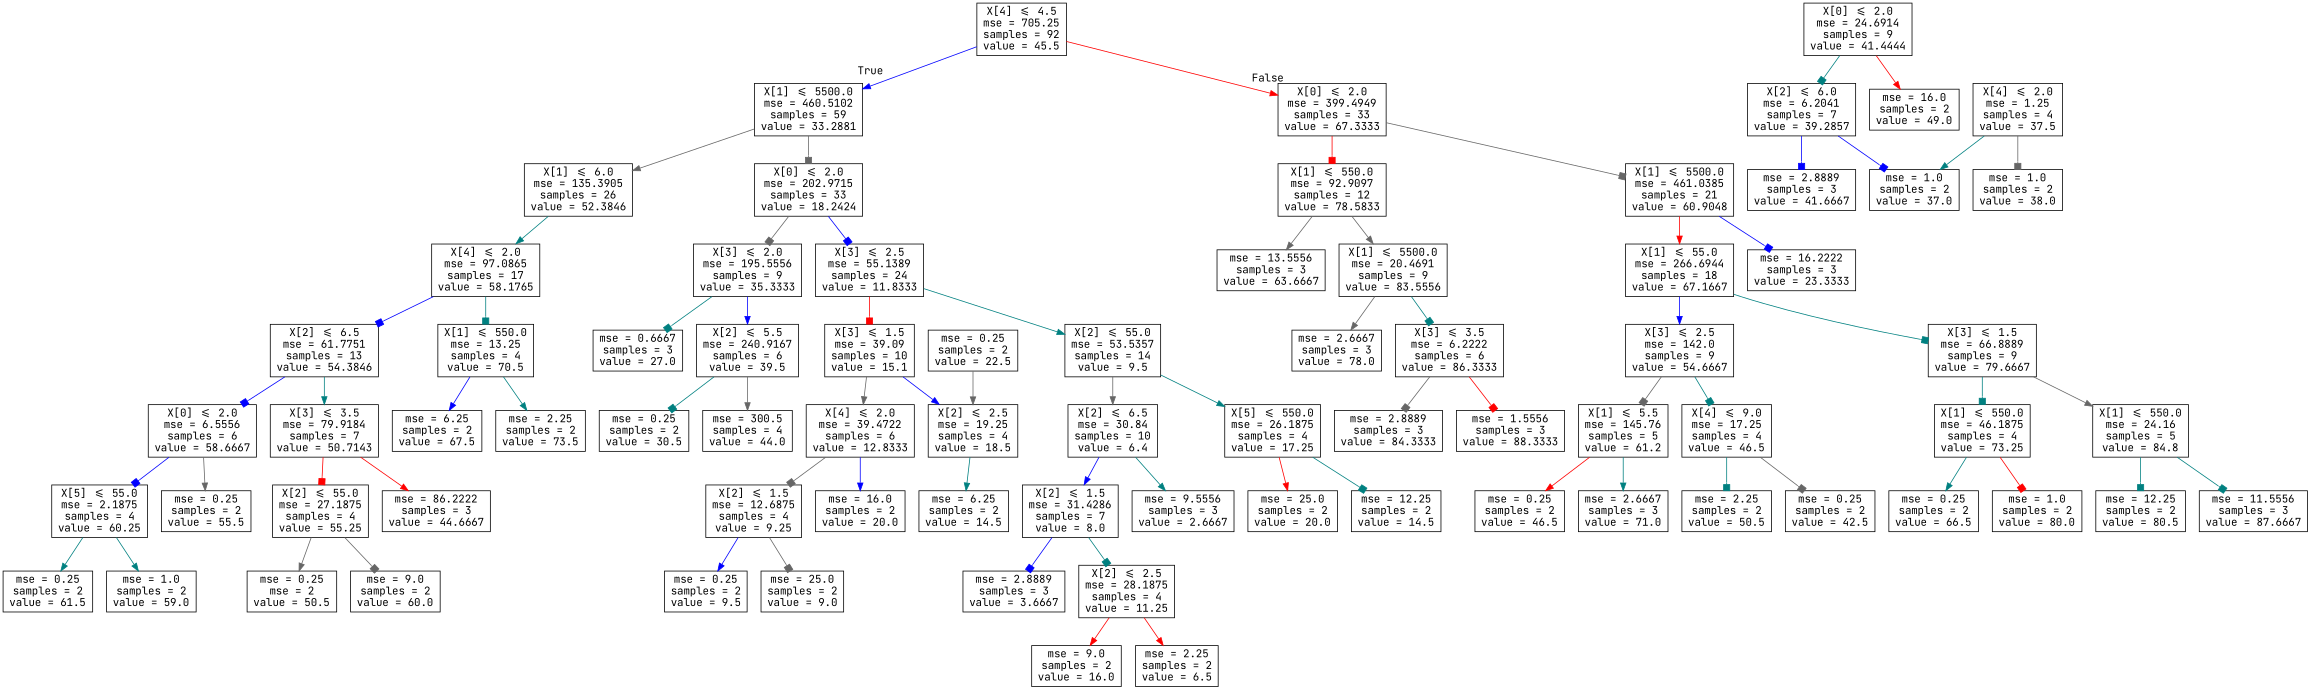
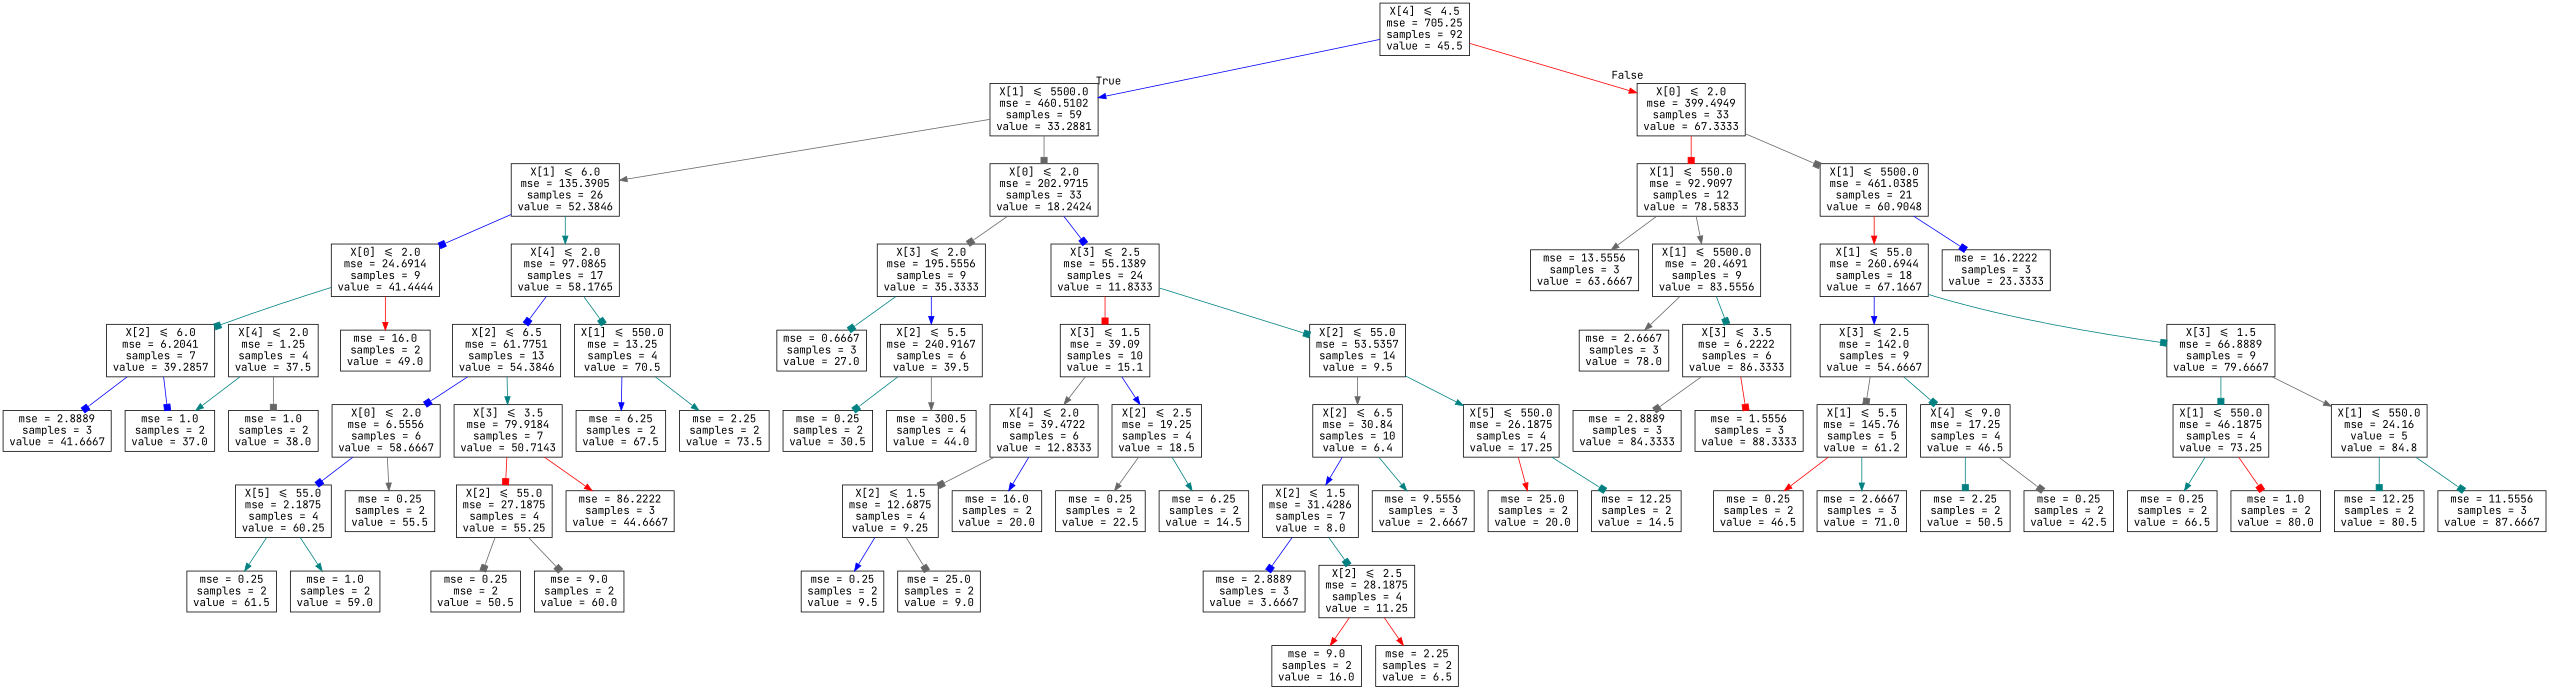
none -> (479, 229)
(1680, 270) -> (1874, 270)
(991, 310) -> (1231, 310)
(973, 384) -> (1129, 471)
(2141, 431) -> (2379, 431)
(306, 551) -> (490, 551)
